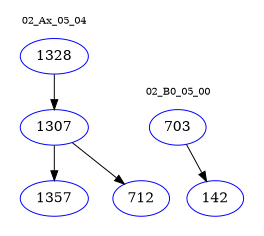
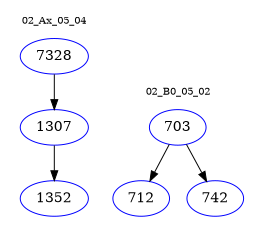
(54, 56) -> (54, 56)
(178, 92) -> (178, 92)
(90, 157) -> (162, 158)
(54, 198) -> (54, 198)
(215, 198) -> (215, 198)
